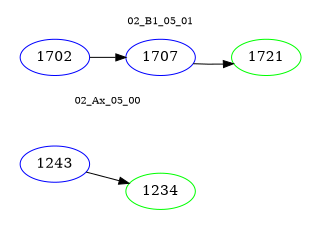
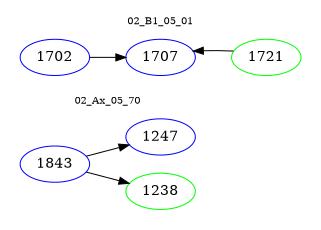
(208, 64) -> (218, 51)
(108, 101) -> (108, 101)
none -> (161, 137)
(55, 164) -> (55, 164)
(161, 191) -> (161, 191)
